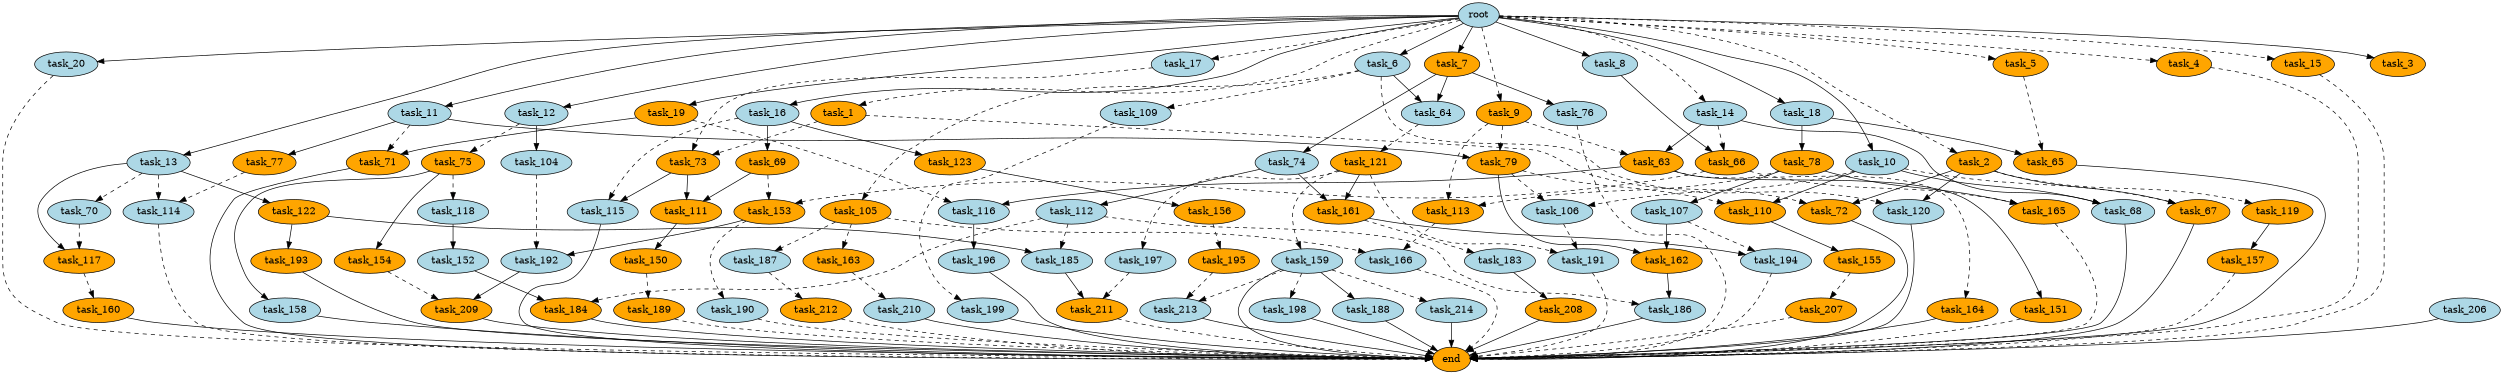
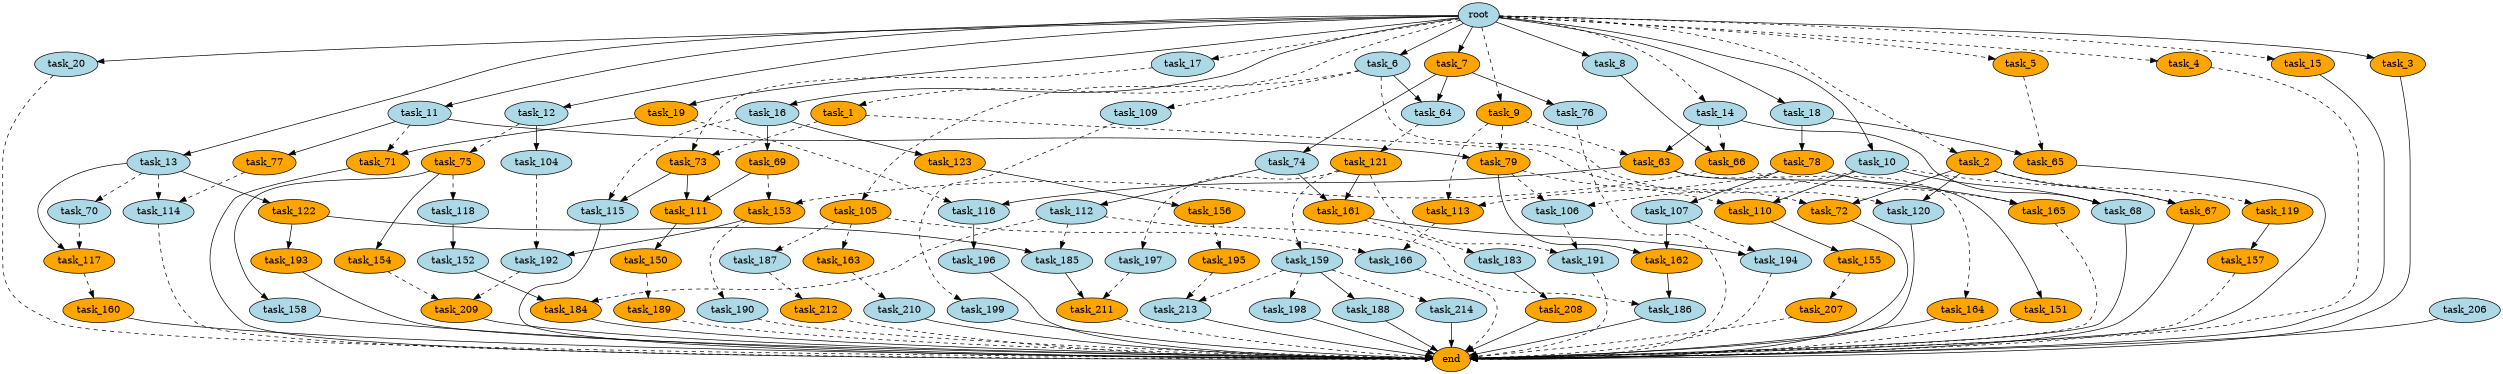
(497, 286) -> (497, 286)
(2225, 334) -> (2225, 334)
(1269, 337) -> (2311, 329)
